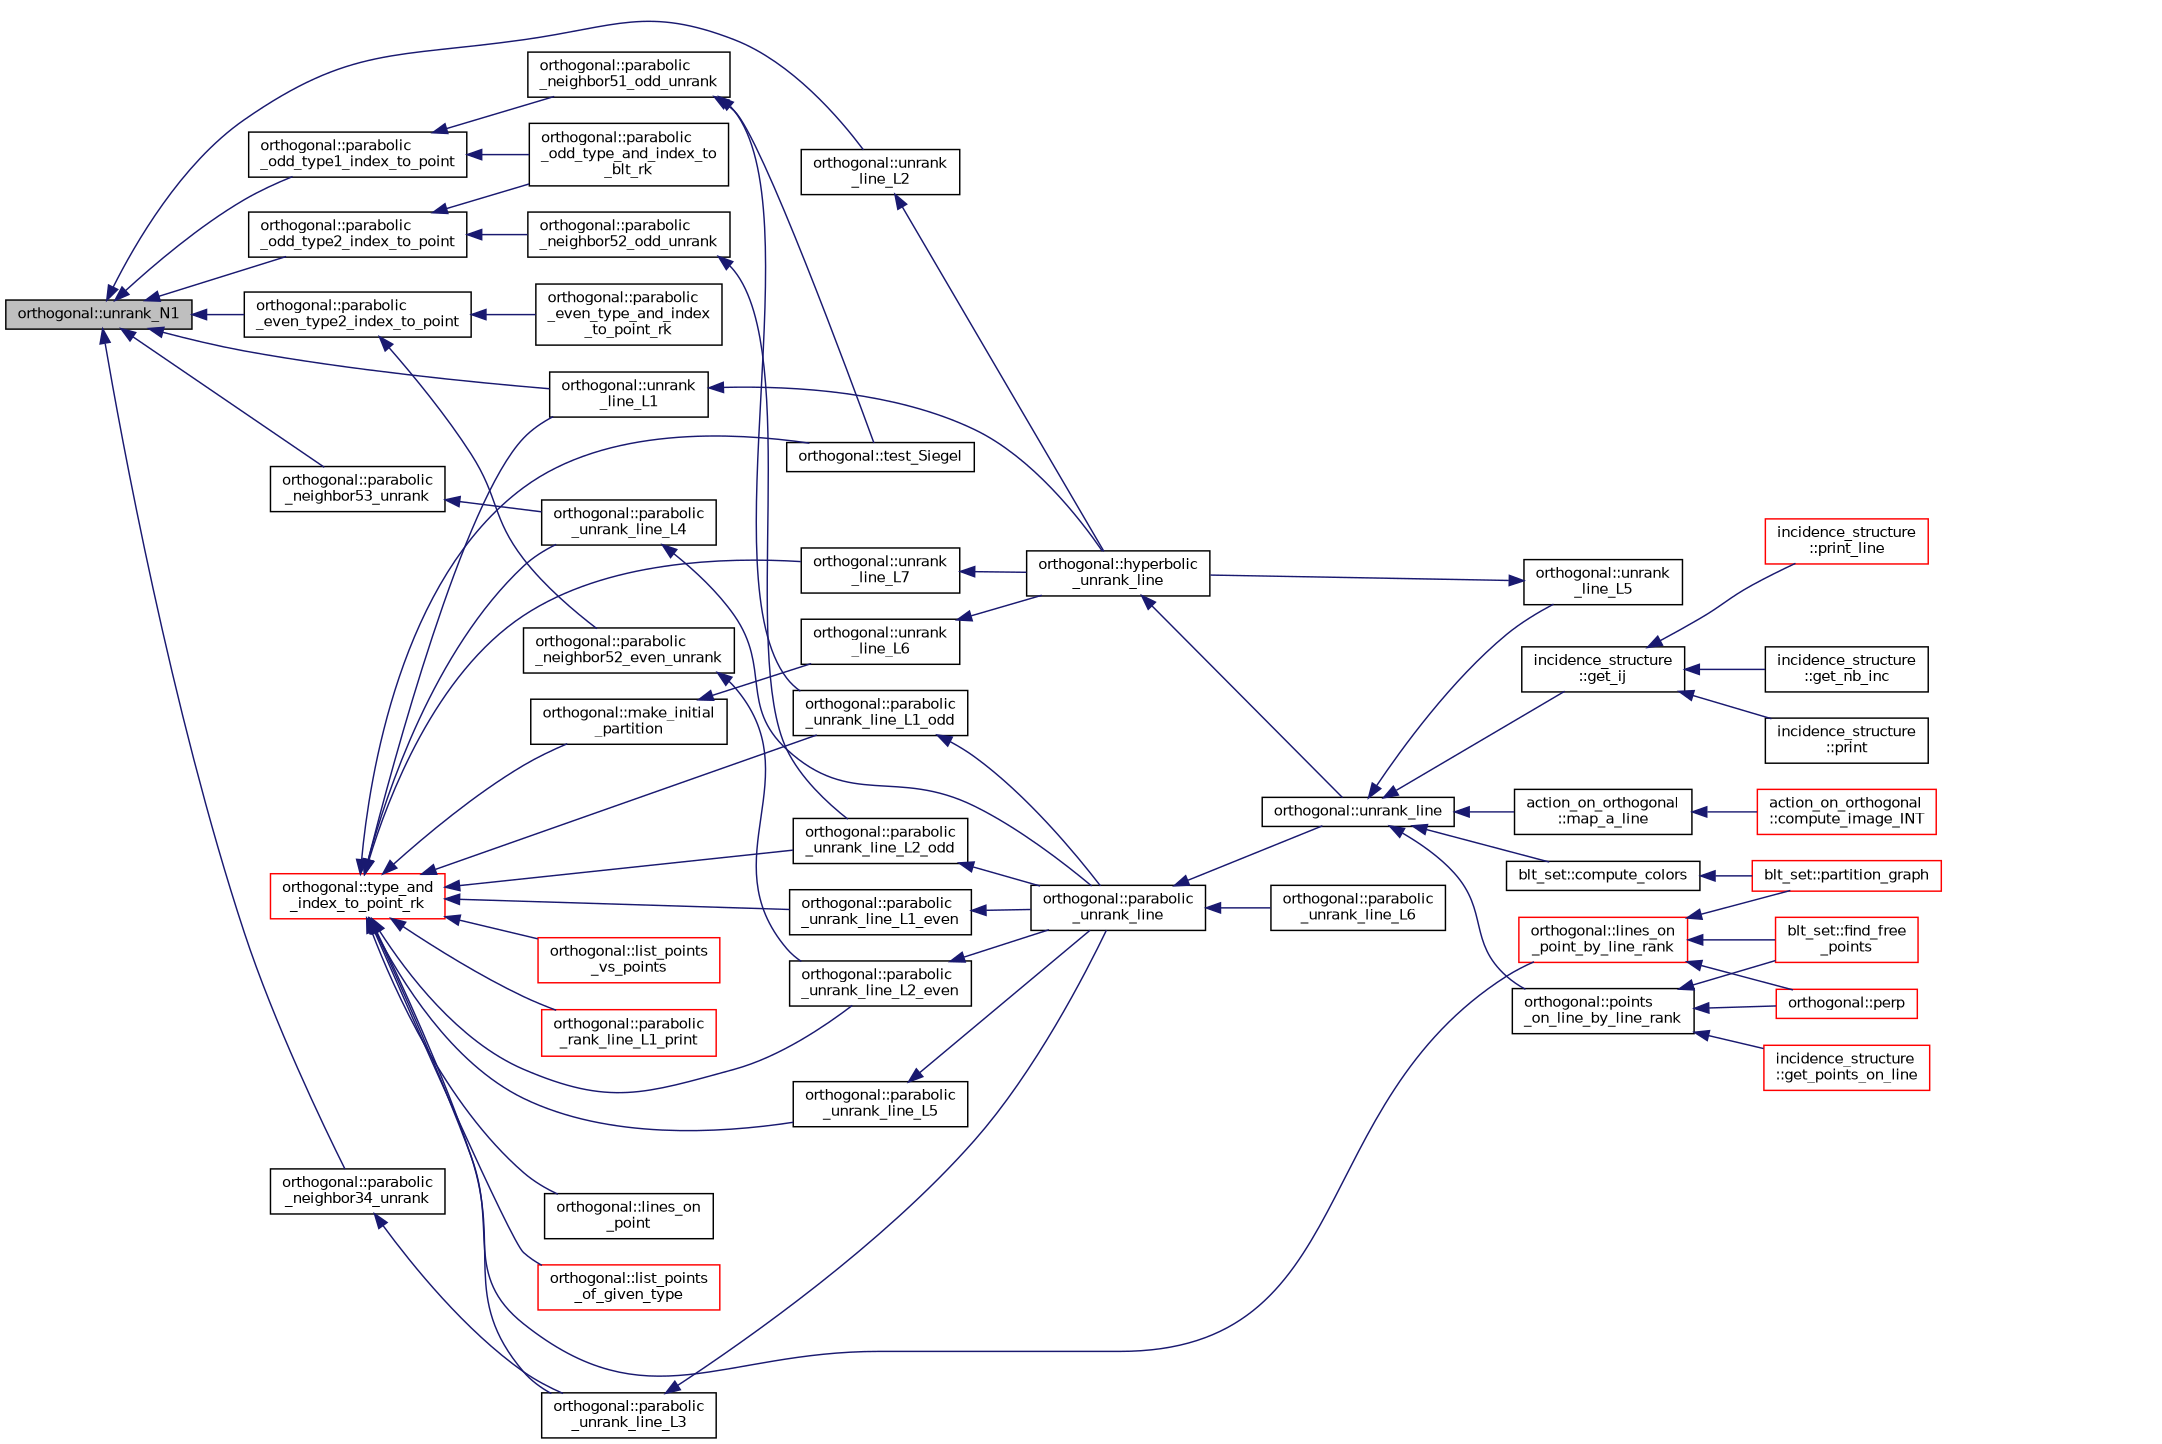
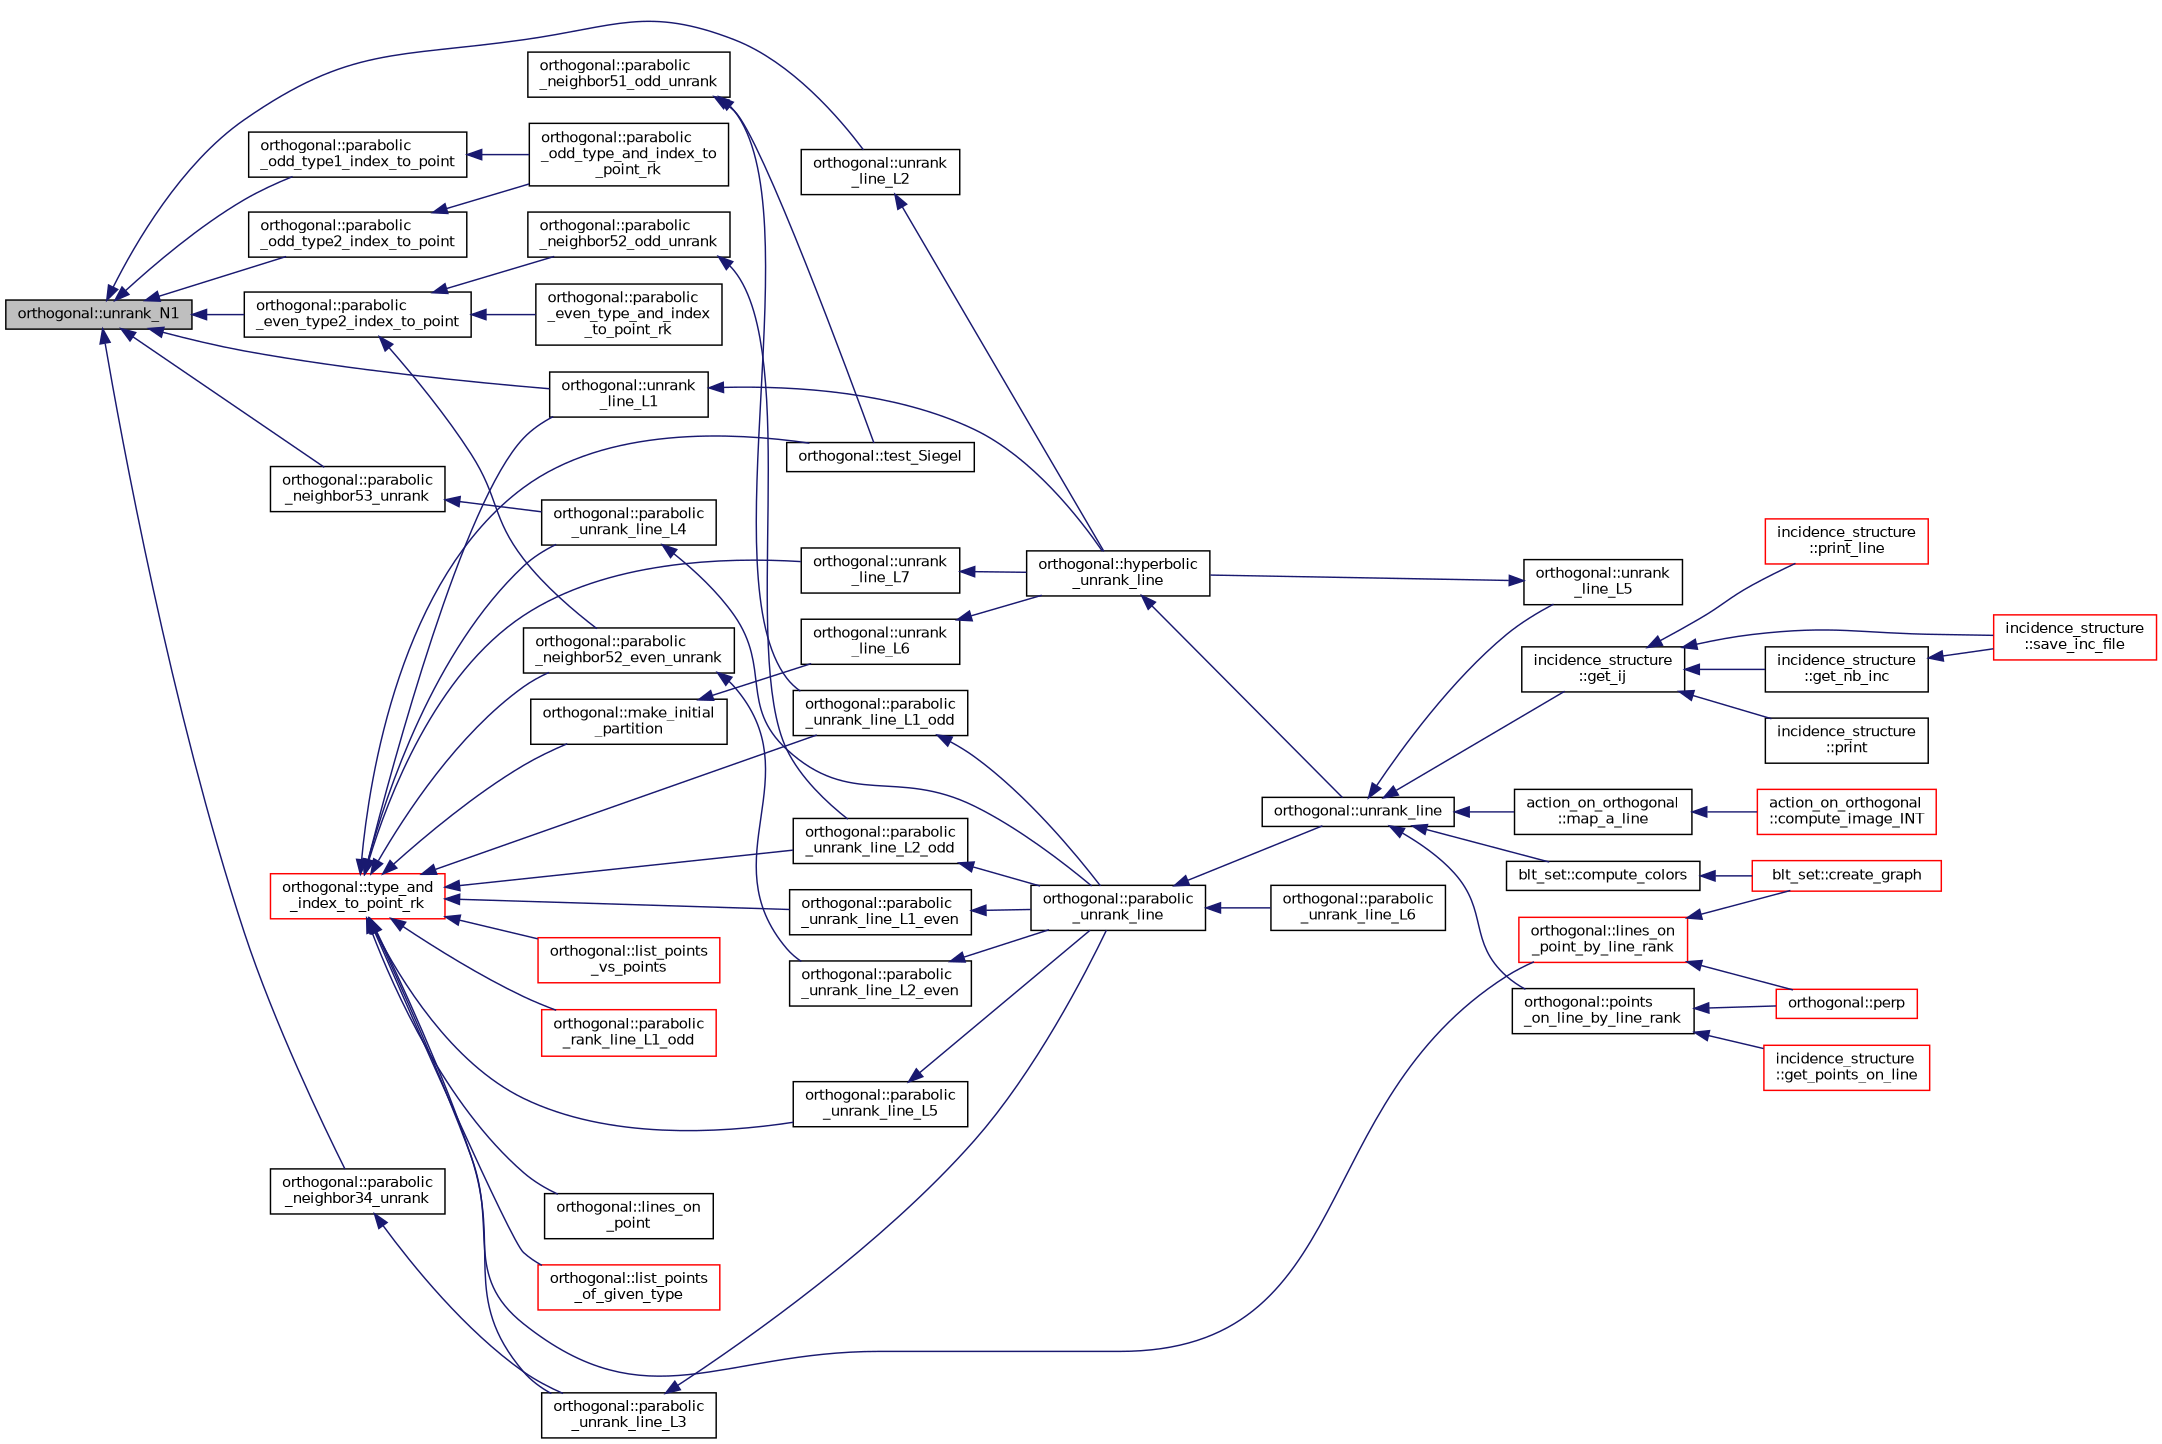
(500, 113) -> none
(629, 155) -> (629, 155)
(505, 235) -> (500, 272)
none -> (2075, 637)
(1847, 876) -> (1847, 876)
(1847, 940) -> none
(629, 1033) -> (629, 1033)
(595, 1091) -> (452, 755)
